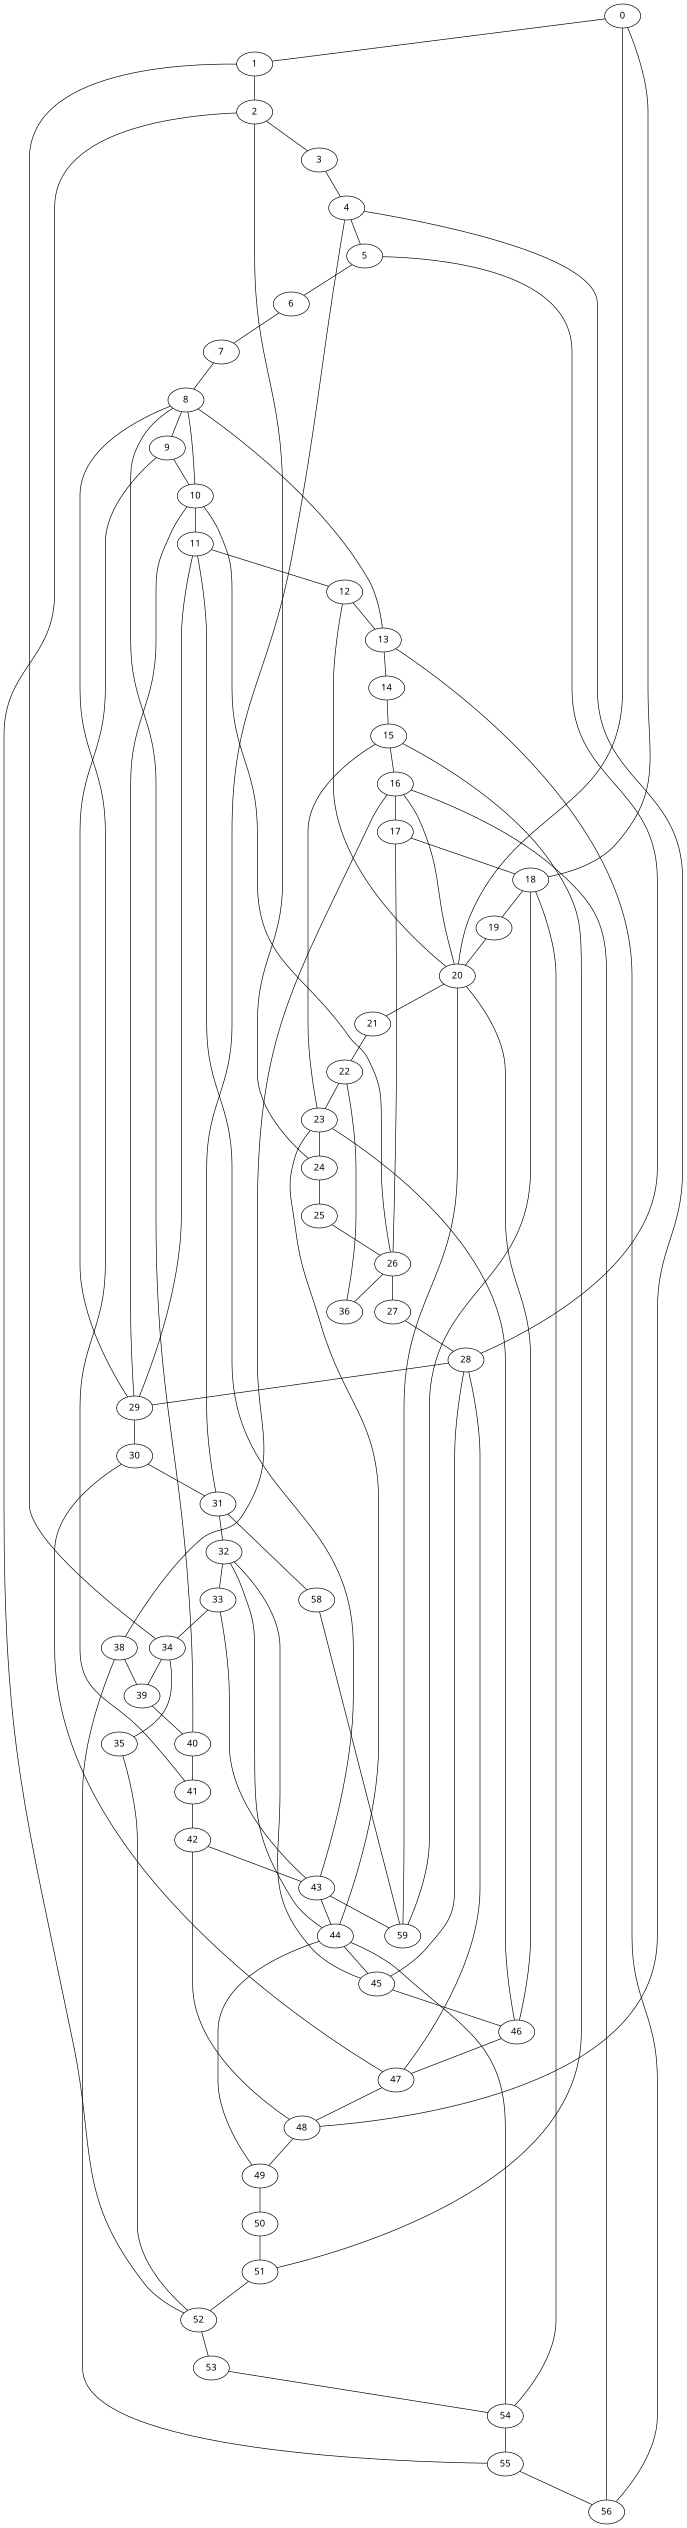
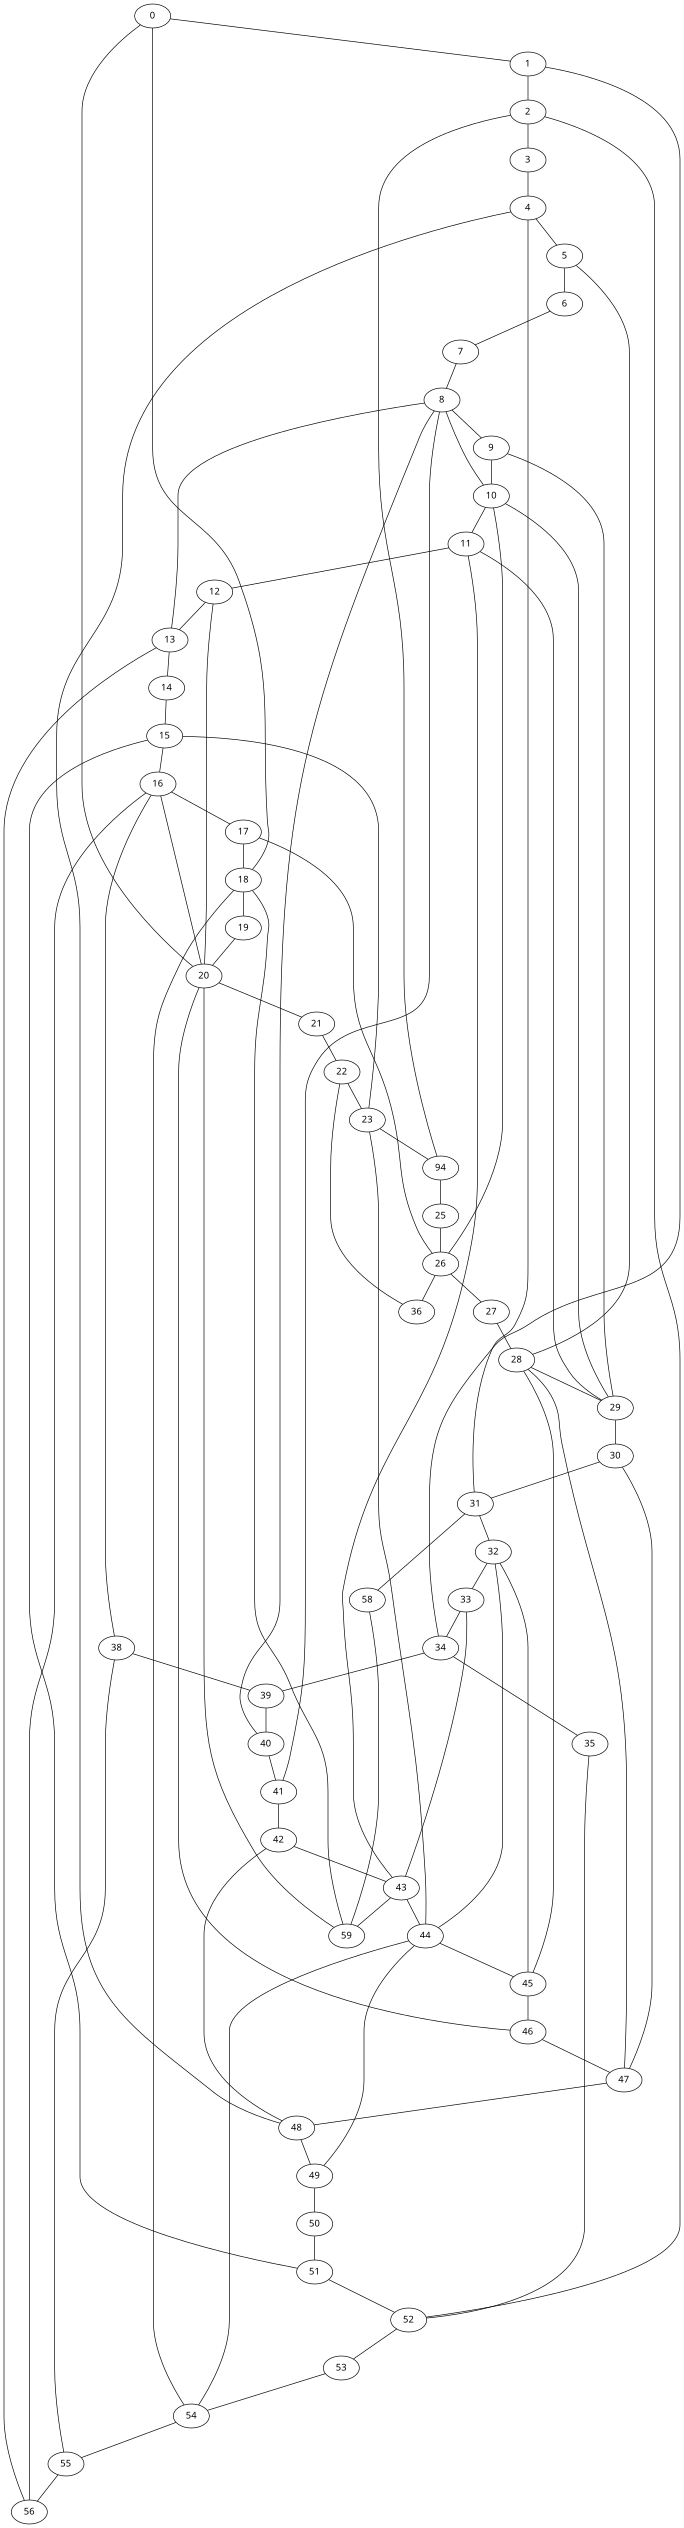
(319, 1168) -> (441, 1168)
(505, 1540) -> none
